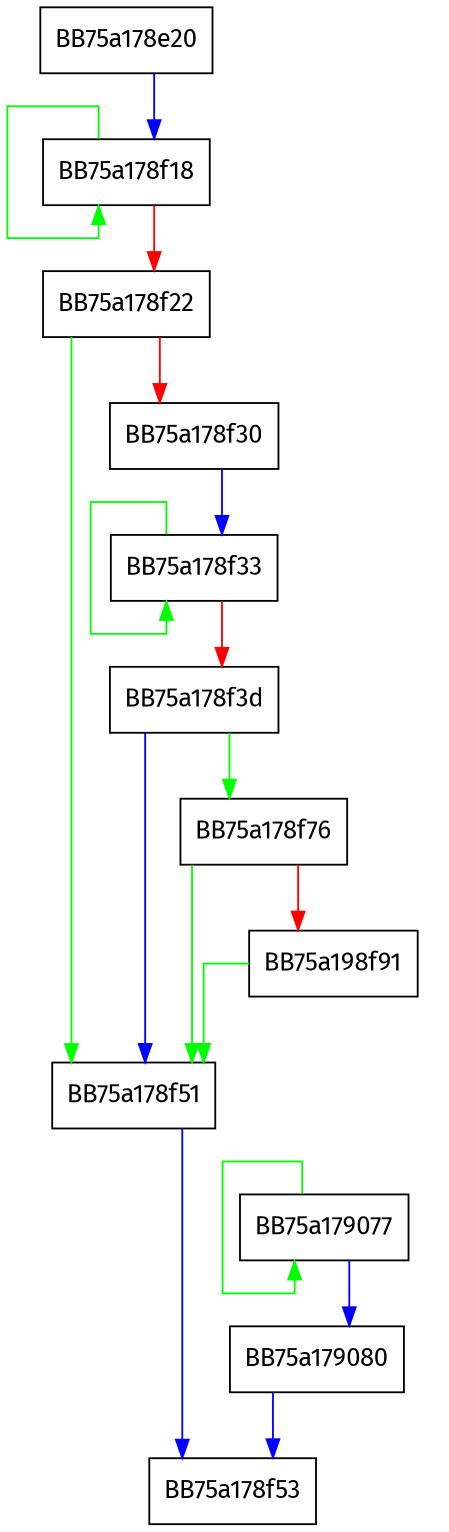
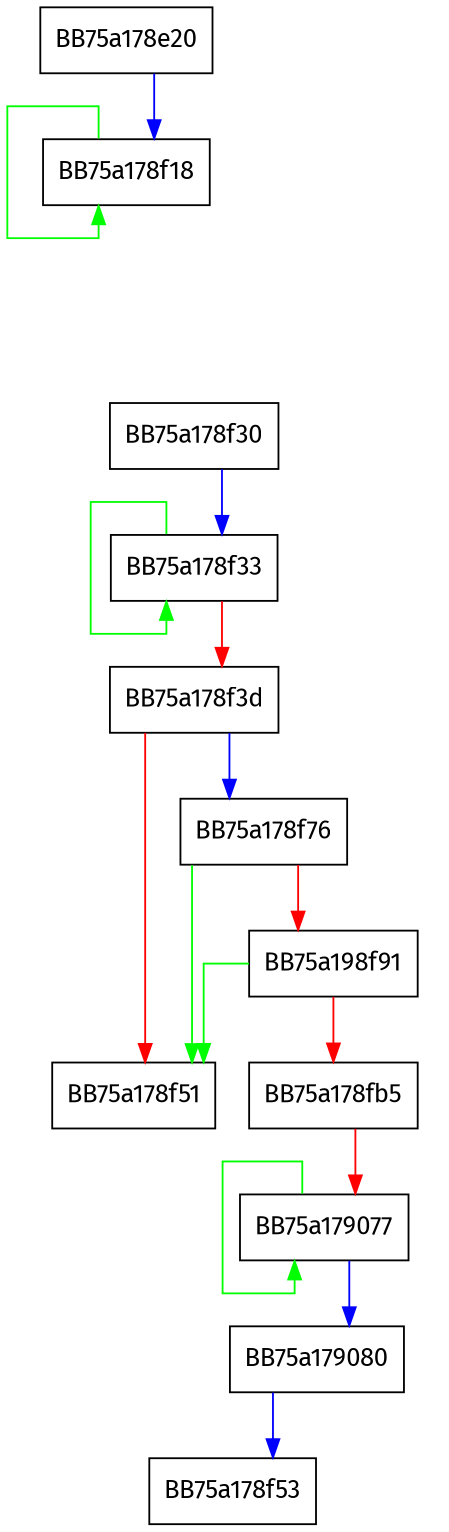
(126, 304) -> none
(229, 756) -> (229, 756)
(145, 888) -> (145, 888)
none -> (333, 1096)
(182, 1284) -> none
